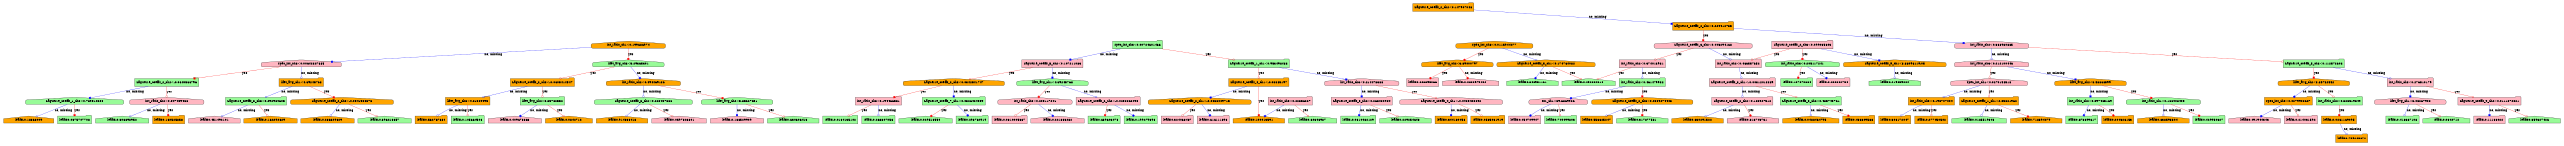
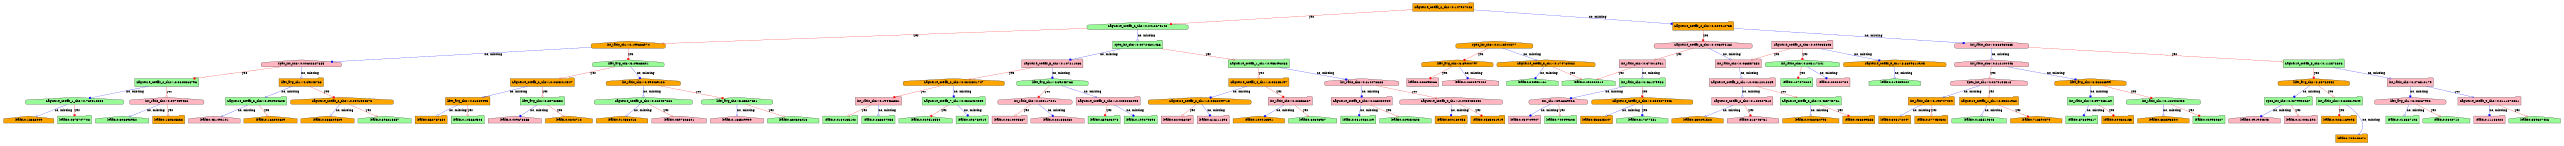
none -> (1138, 26)
(1463, 72) -> (1463, 72)
(2449, 92) -> (2449, 92)
(1259, 100) -> (1274, 91)
(2288, 101) -> (2288, 101)
(168, 109) -> (168, 109)
(737, 109) -> (737, 109)
(1470, 109) -> (1470, 109)
(1642, 109) -> (1642, 109)
(2343, 129) -> (2359, 117)
